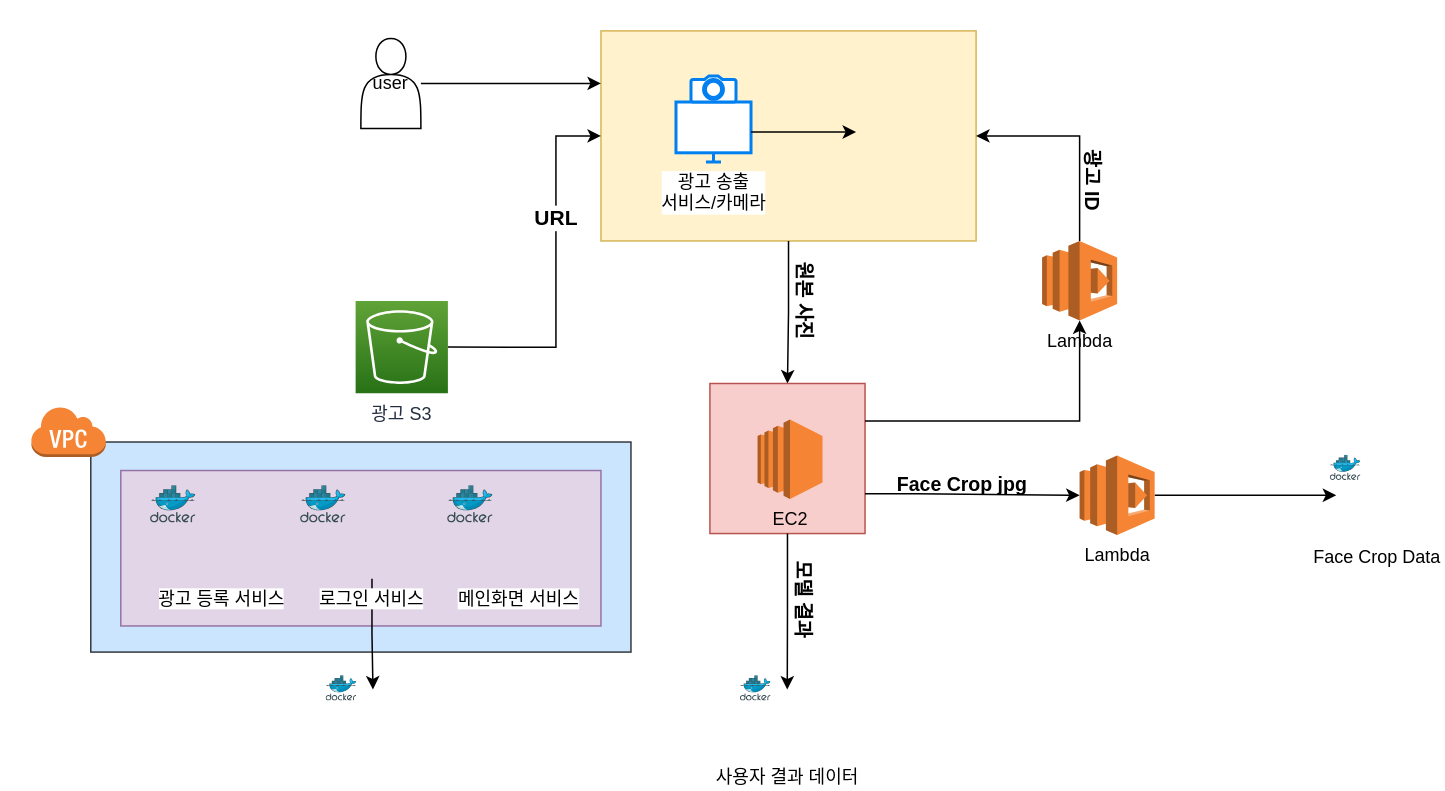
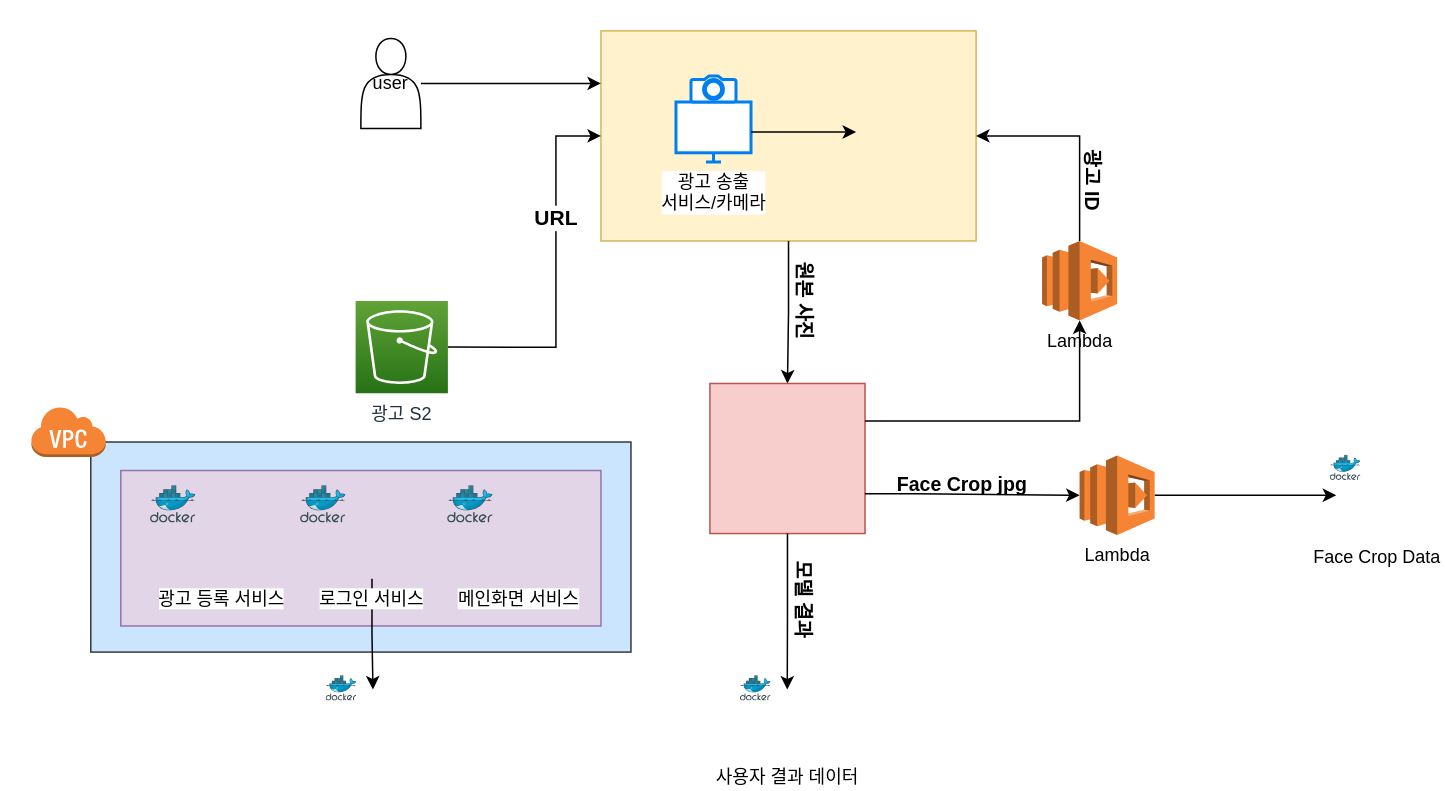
(402, 415) -> (402, 415)
(790, 459) -> none
